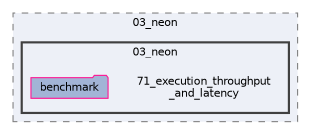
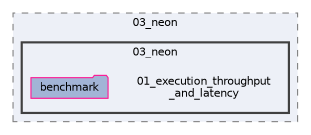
(204, 88) -> (204, 88)
